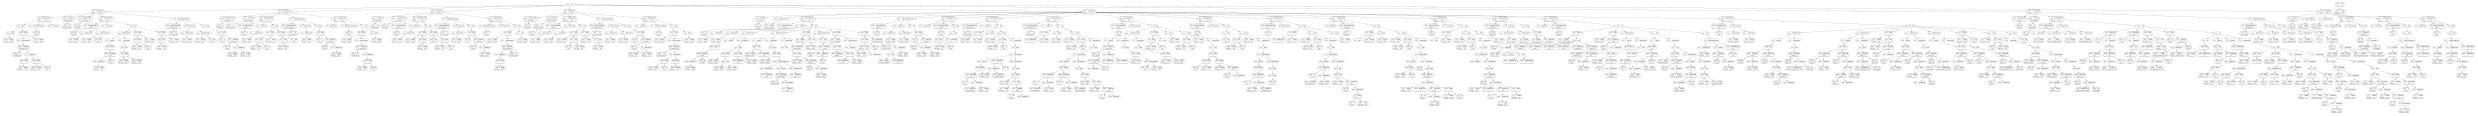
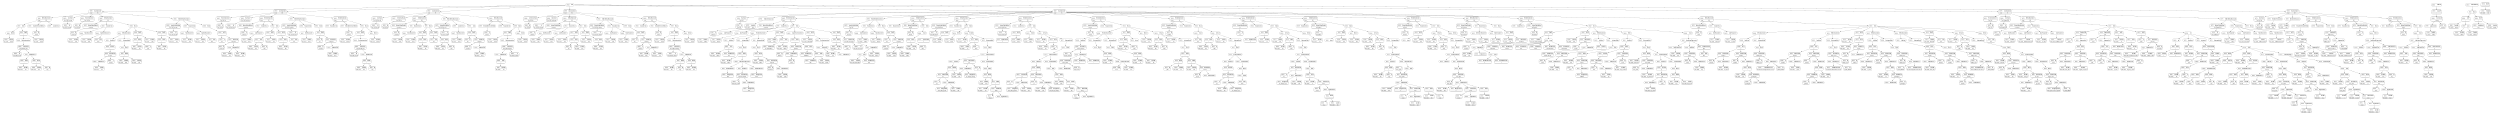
(748, 33) -> none
